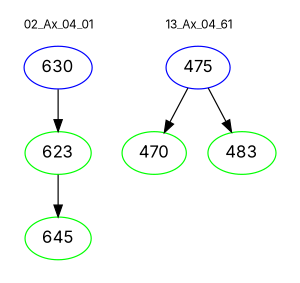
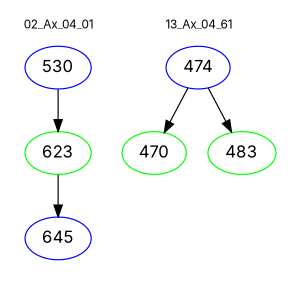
(58, 68) -> (58, 68)
(198, 68) -> (198, 68)
(58, 238) -> (58, 238)
